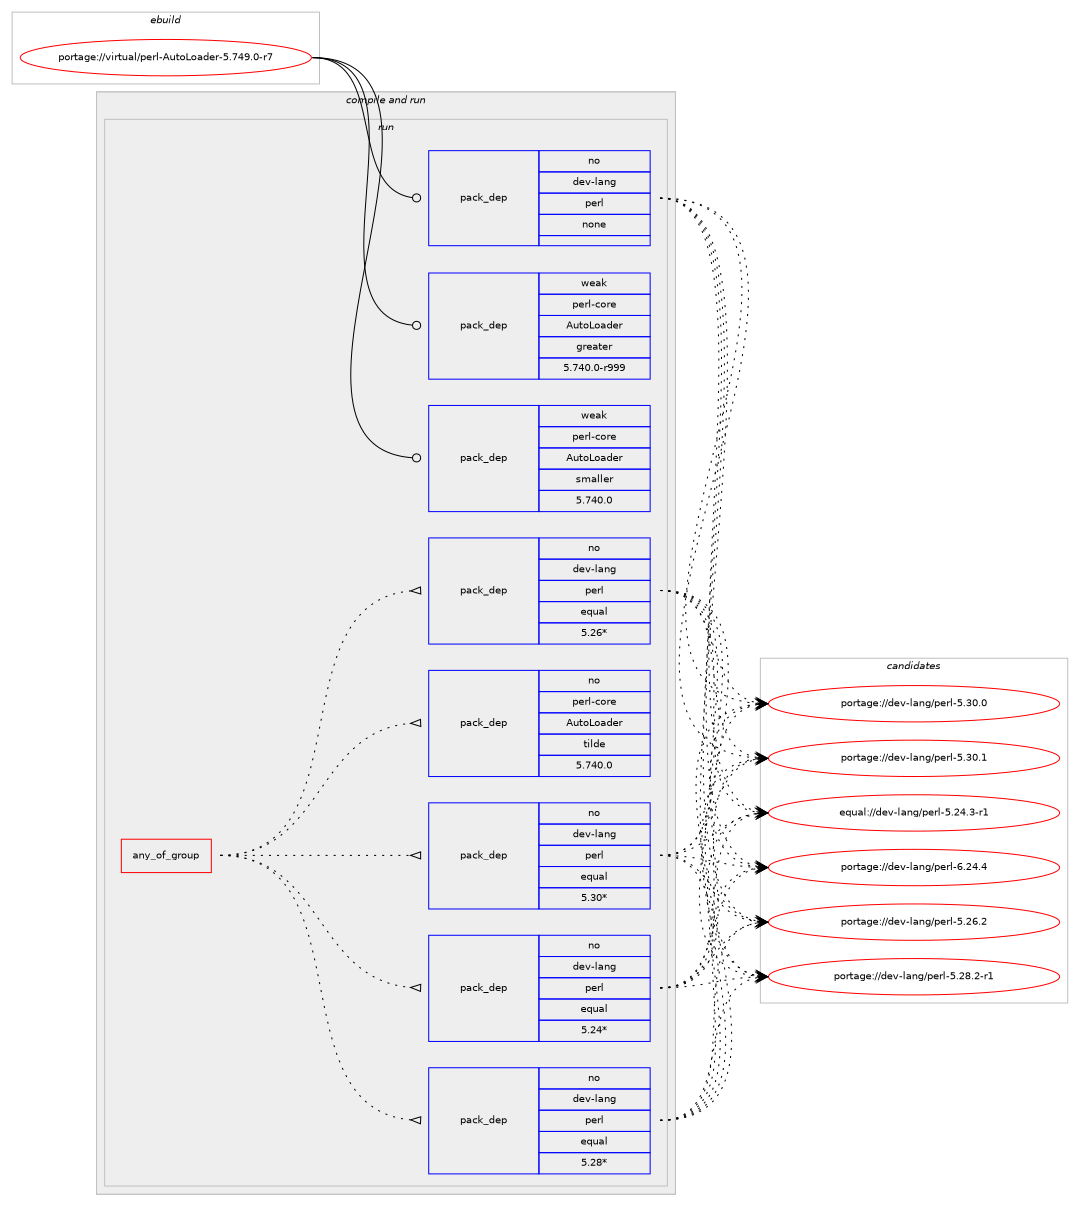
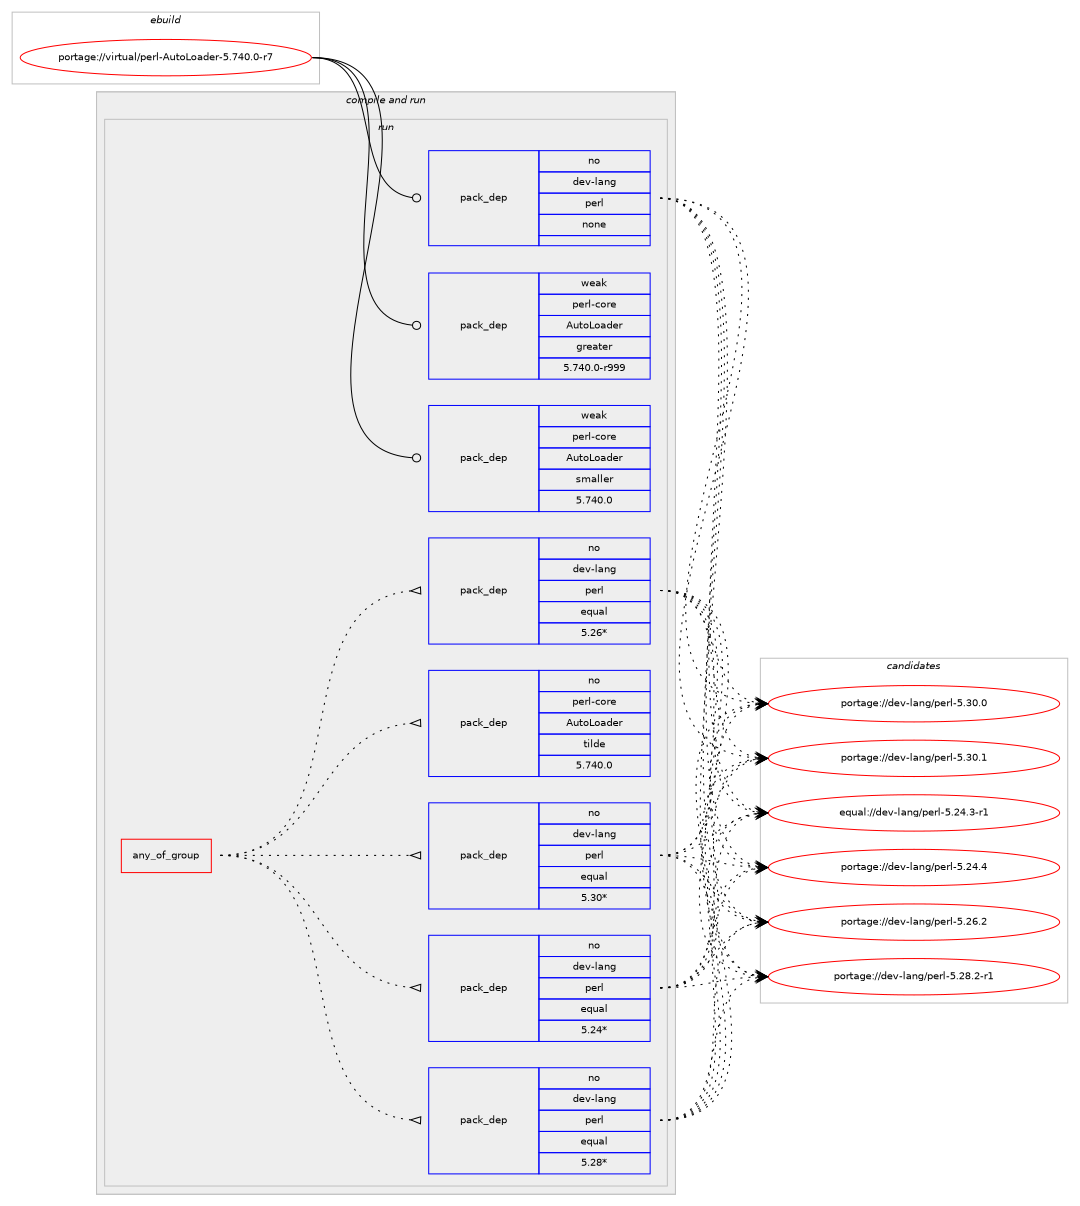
(166, 58) -> (166, 58)
(914, 868) -> (914, 868)
